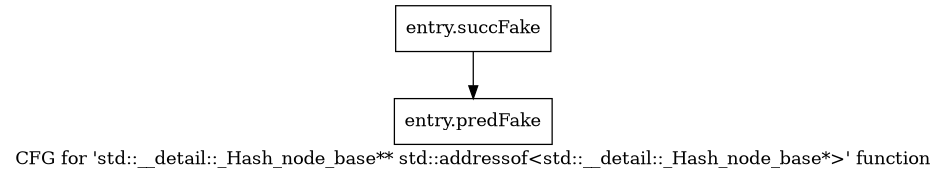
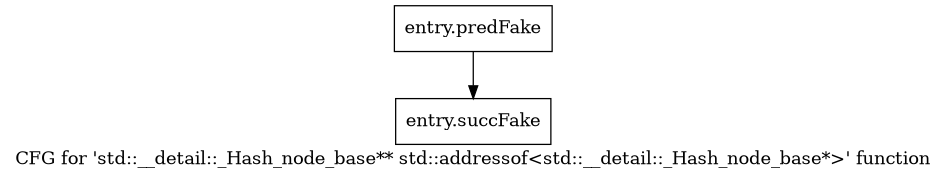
(473, 69) -> (473, 69)
